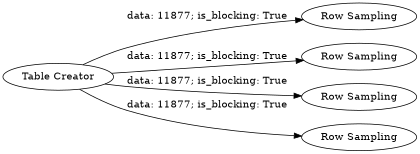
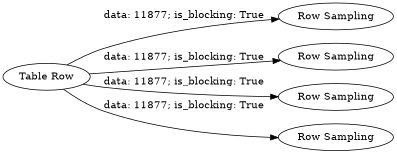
(58, 77) -> (47, 77)
